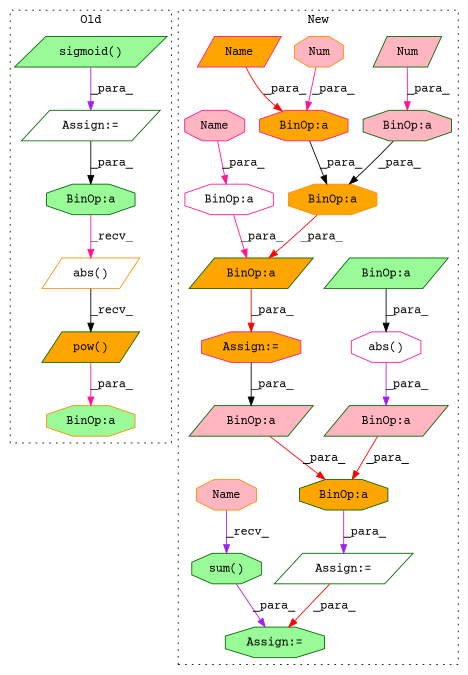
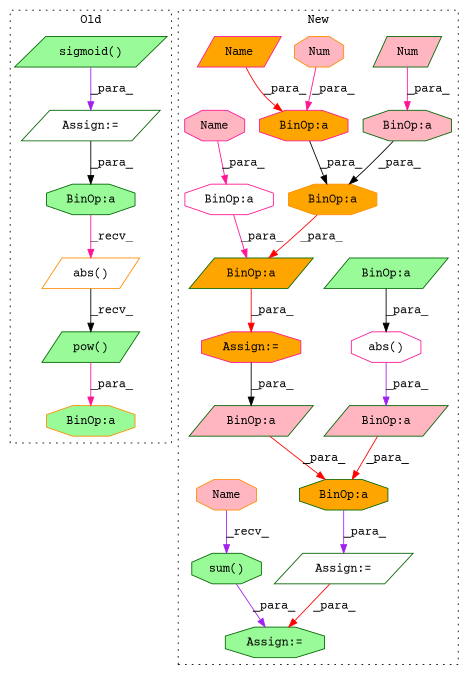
(91, 347) -> (91, 347)
